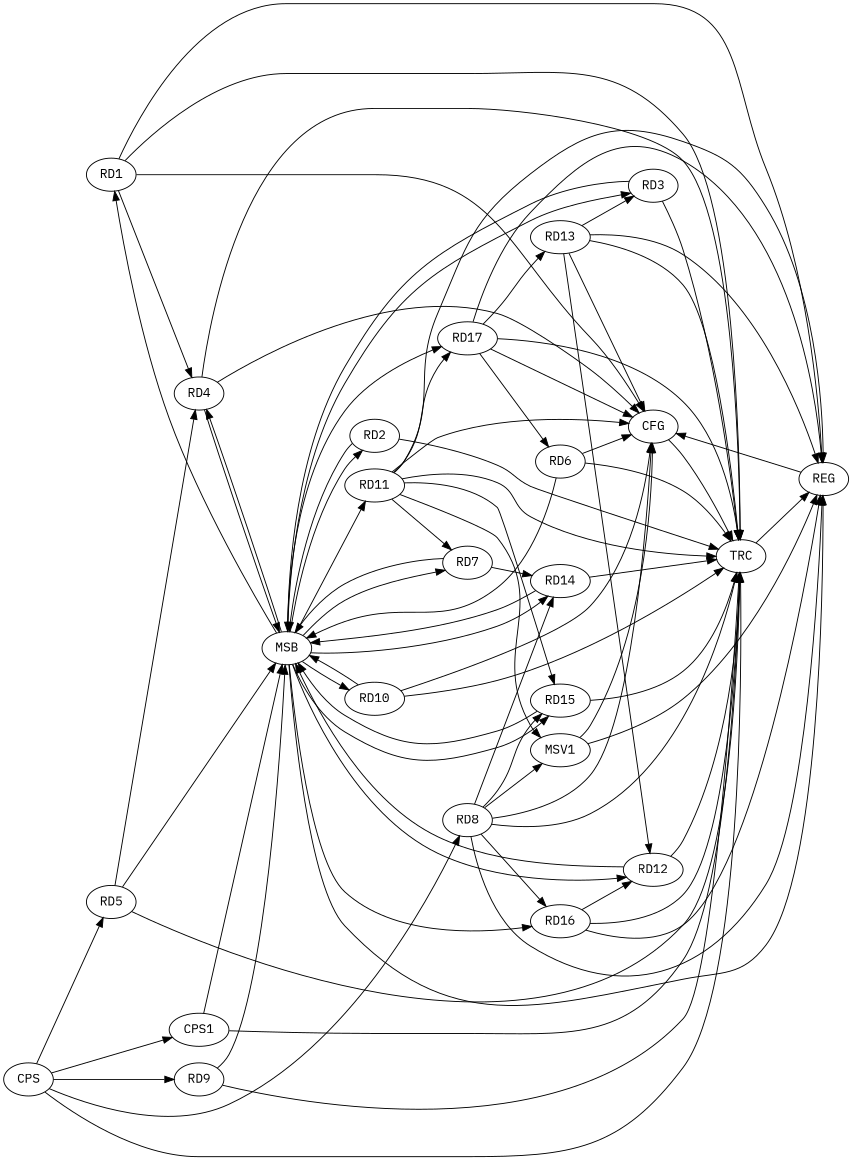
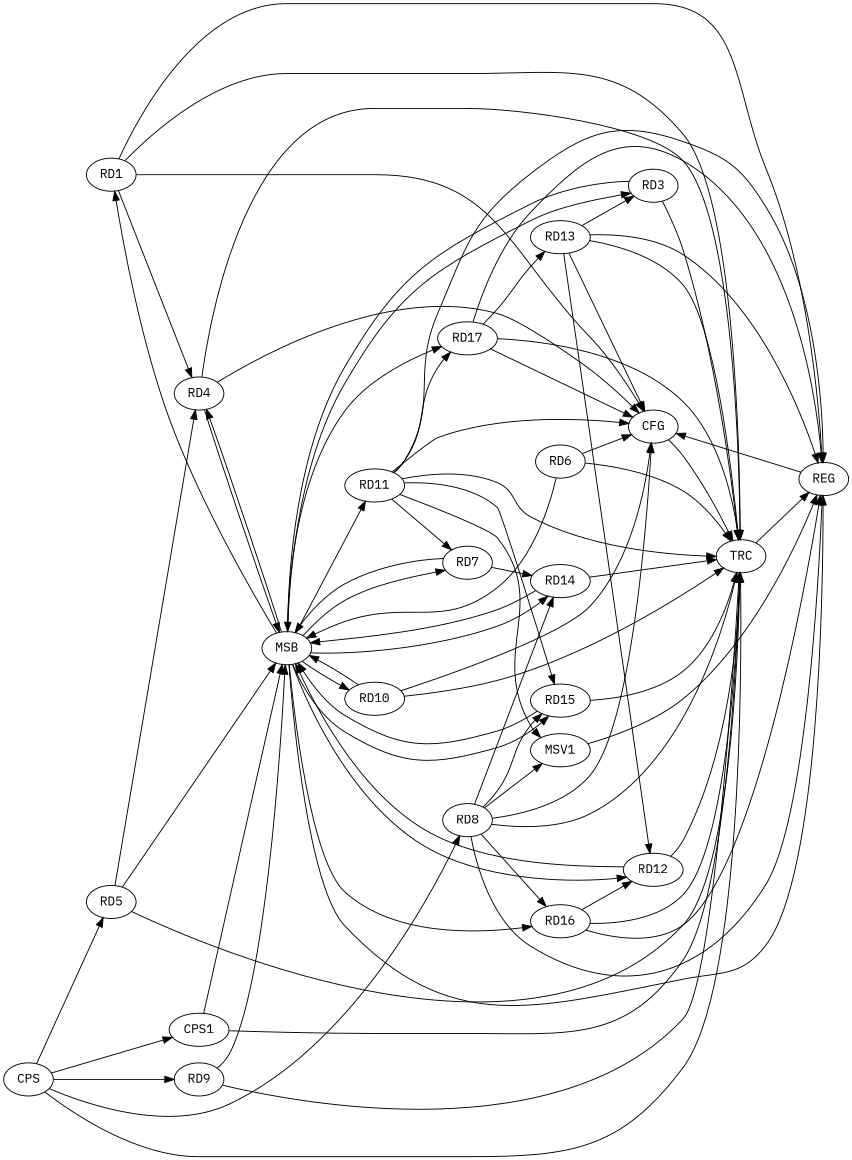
(511, 397) -> none
(375, 436) -> none
(617, 665) -> none
